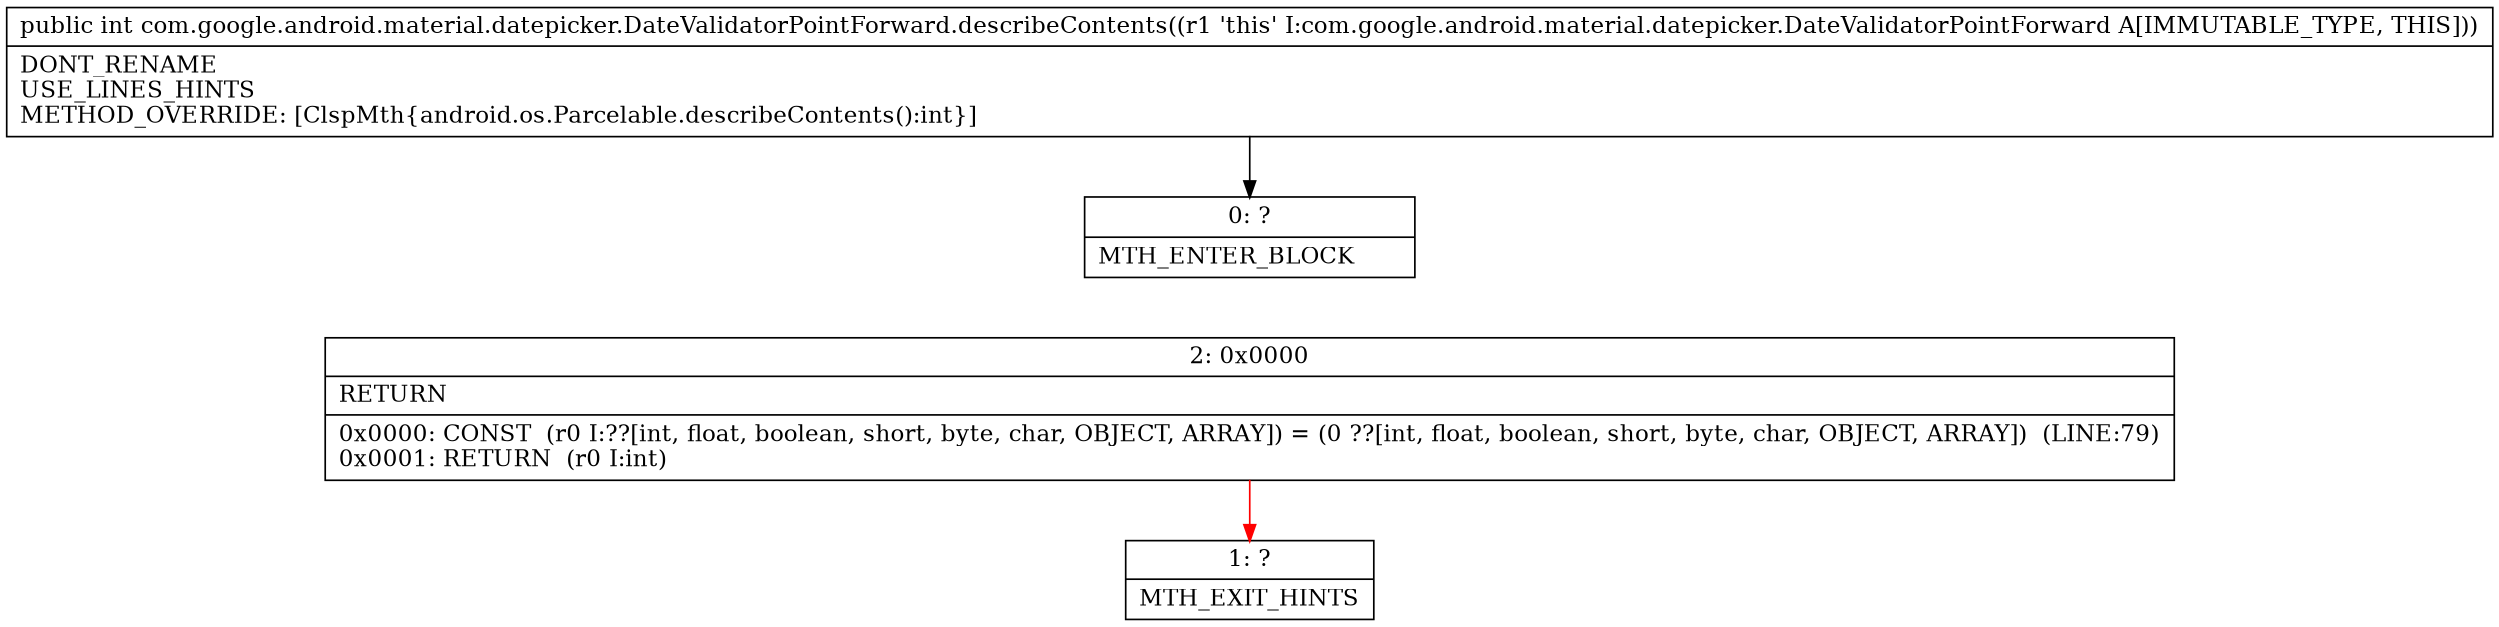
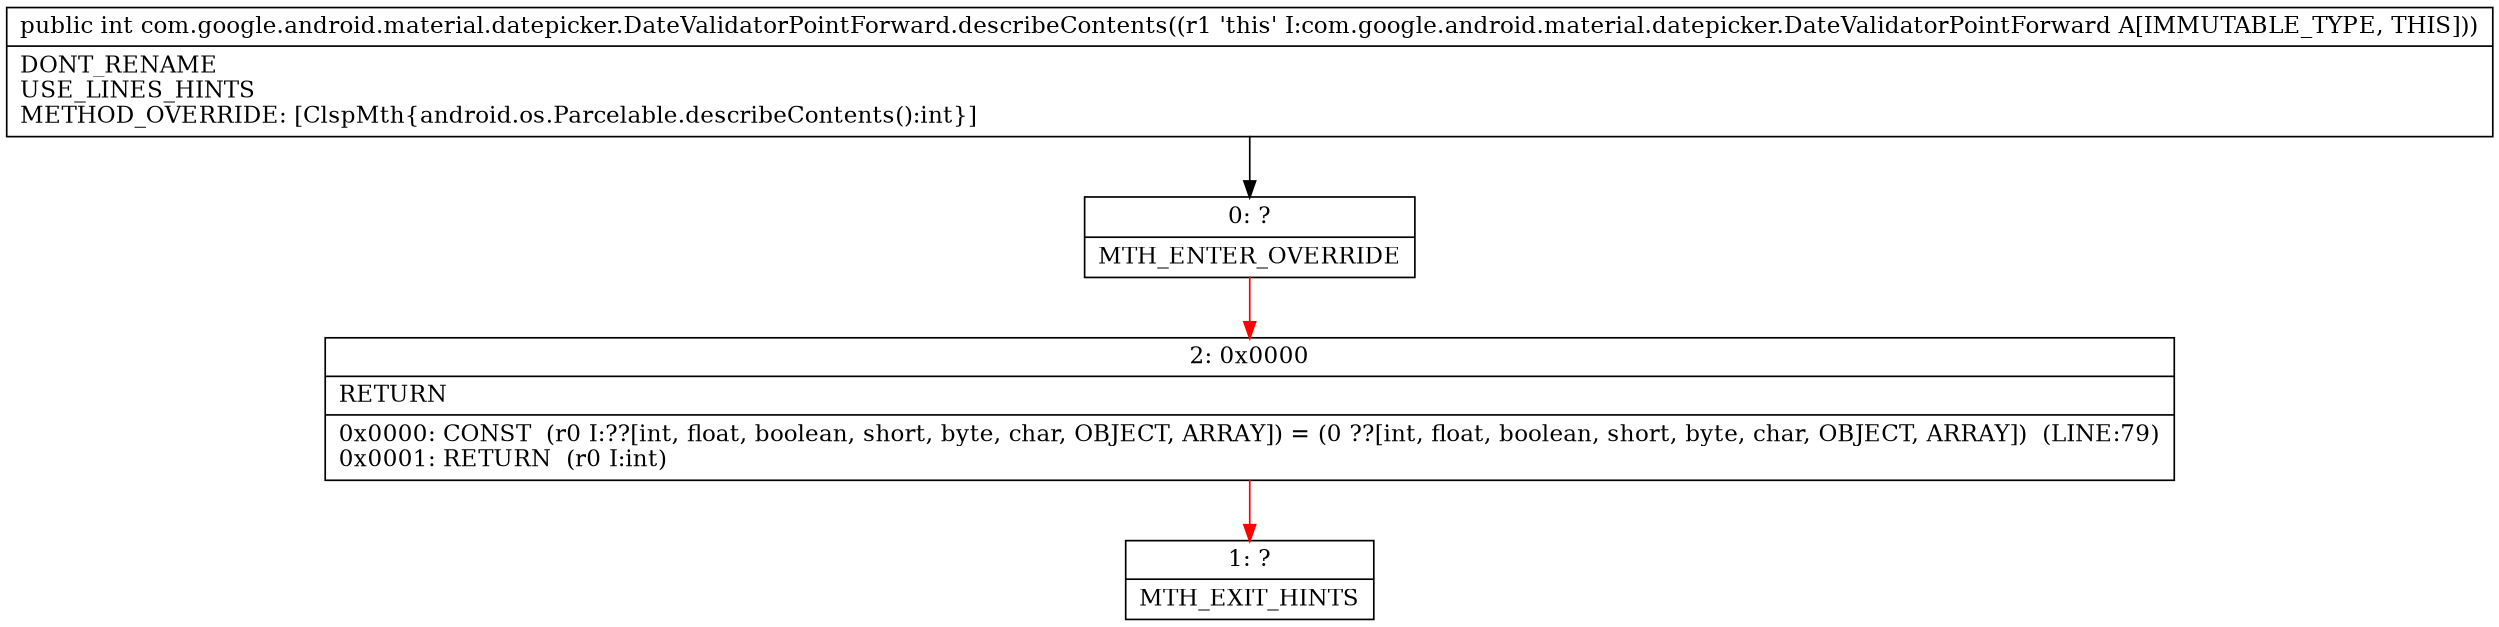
(1227, 256) -> (1250, 256)
none -> (1250, 299)
